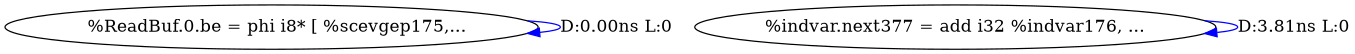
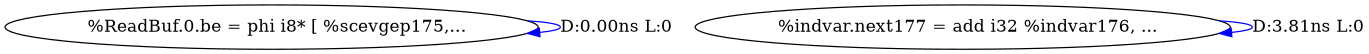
(955, 27) -> (963, 27)
